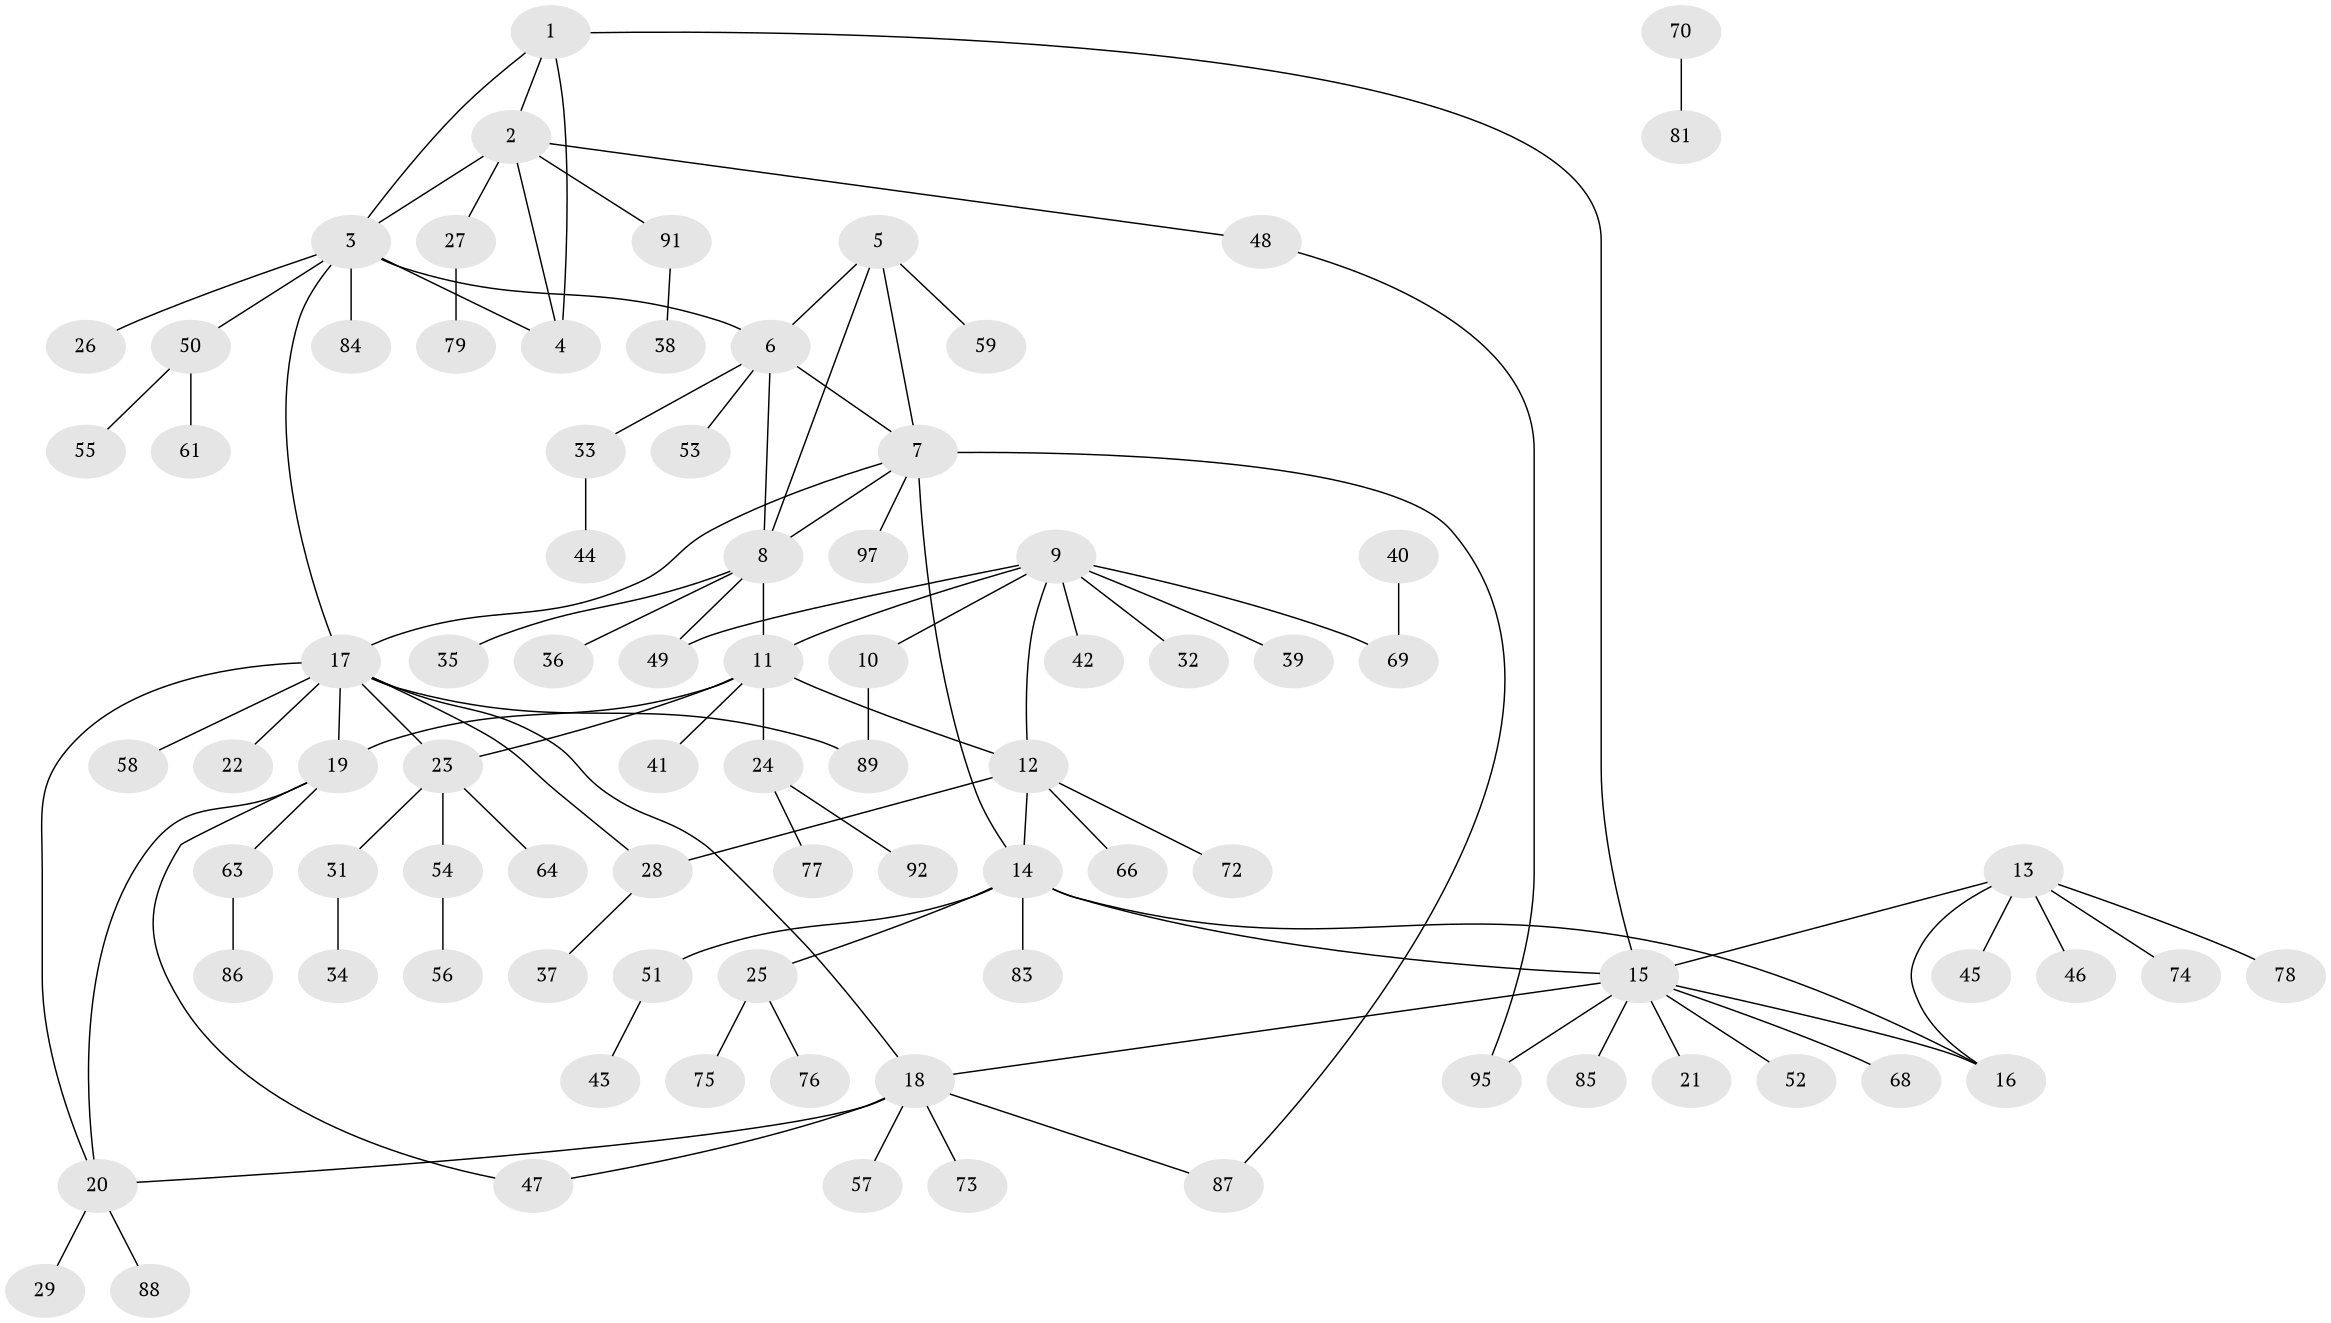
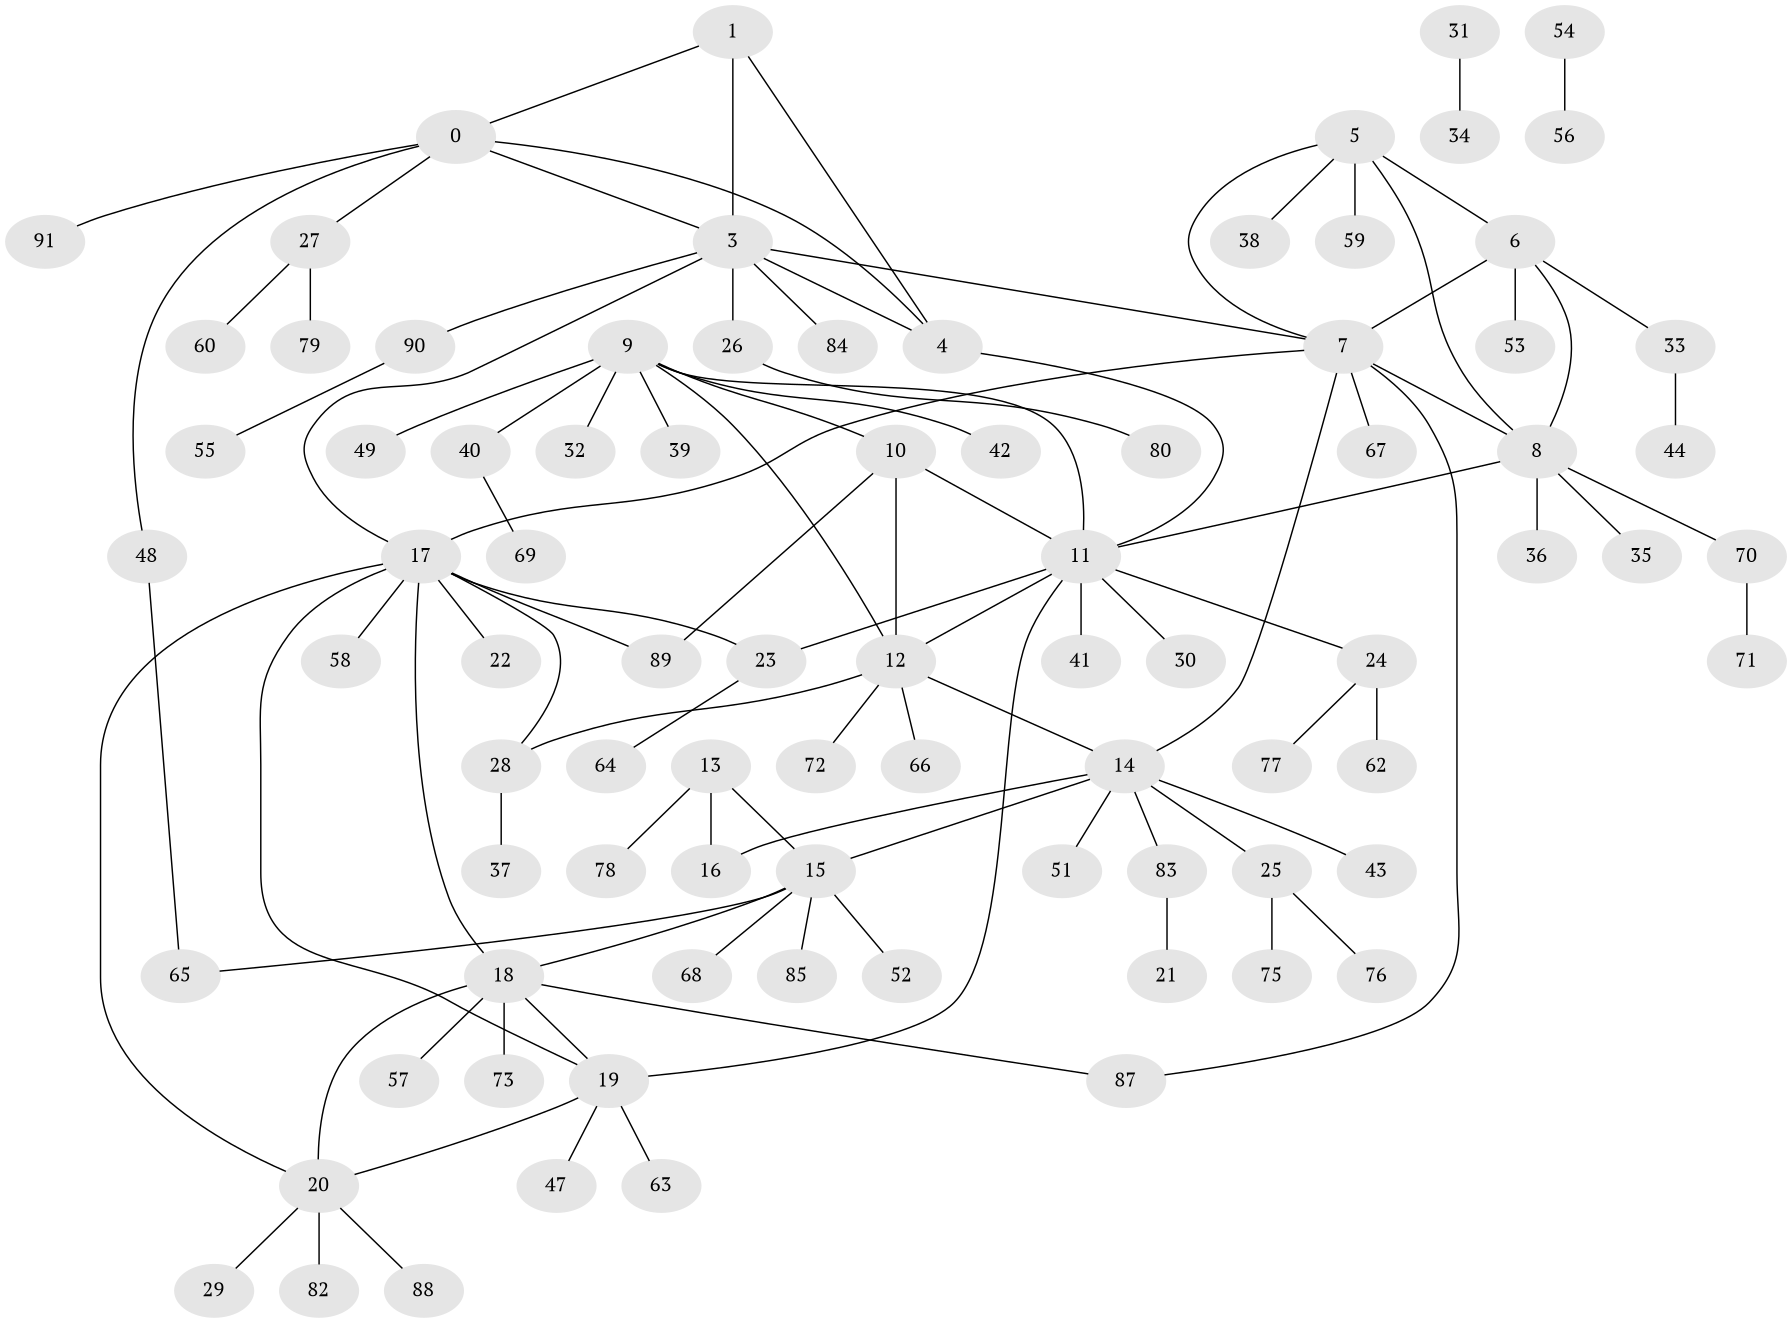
(1476, 122) -> none
(511, 137) -> (456, 137)
(1681, 137) -> (1747, 661)
(669, 294) -> (1303, 189)
(579, 295) -> (1038, 294)
(191, 347) -> (415, 347)
none -> (205, 347)
none -> (1185, 405)
(191, 452) -> none
none -> (1161, 452)
none -> (988, 504)
(868, 557) -> (1377, 452)
none -> (896, 557)
(1232, 600) -> (549, 399)
(711, 609) -> (1642, 504)
none -> (1186, 661)
(391, 819) -> none
(443, 819) -> none
(918, 871) -> (1377, 766)
(233, 976) -> none
(1971, 976) -> none
(2076, 976) -> none
(2181, 976) -> none
(1827, 1021) -> none
(626, 1029) -> (1253, 816)
(1665, 1029) -> (1167, 924)
(1482, 1081) -> (181, 976)
(730, 1145) -> (556, 1028)
none -> (319, 1291)
